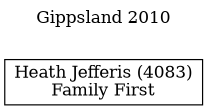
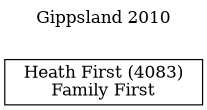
(104, 82) -> (104, 82)
